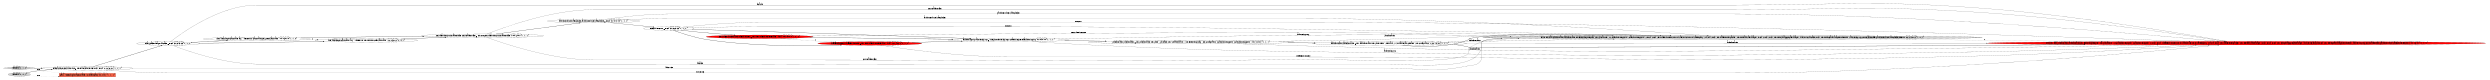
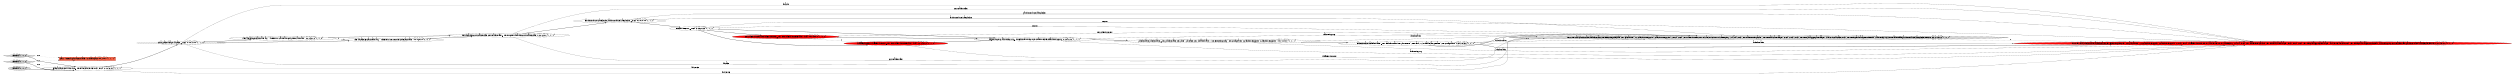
(168, 44) -> (181, 43)
none -> (19, 56)
